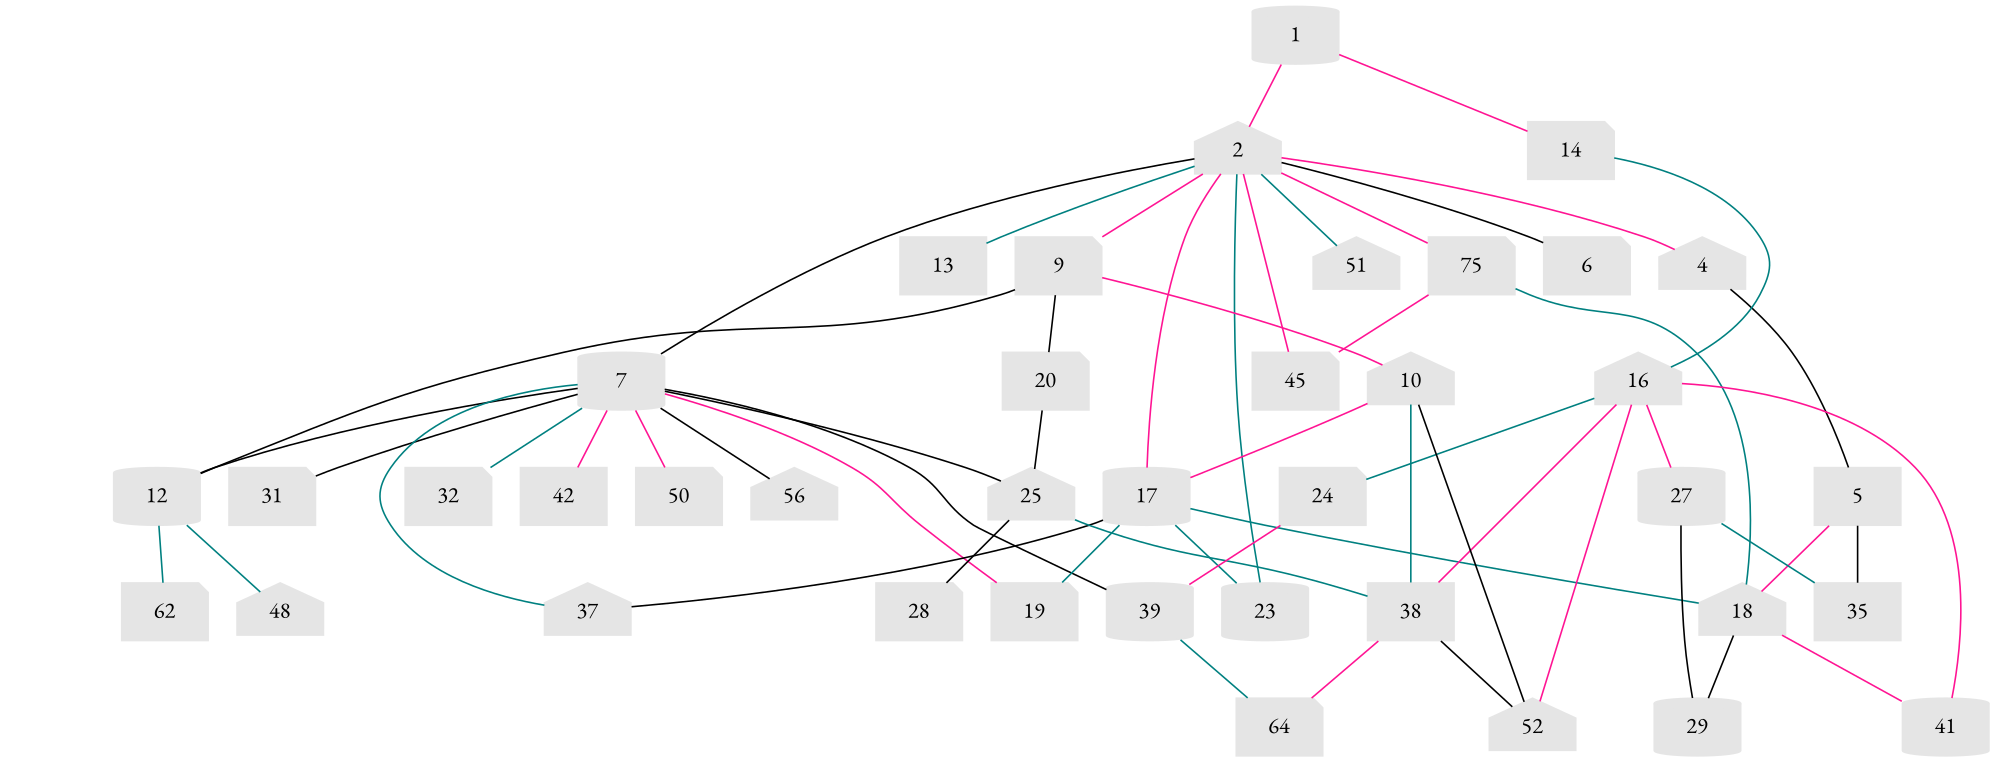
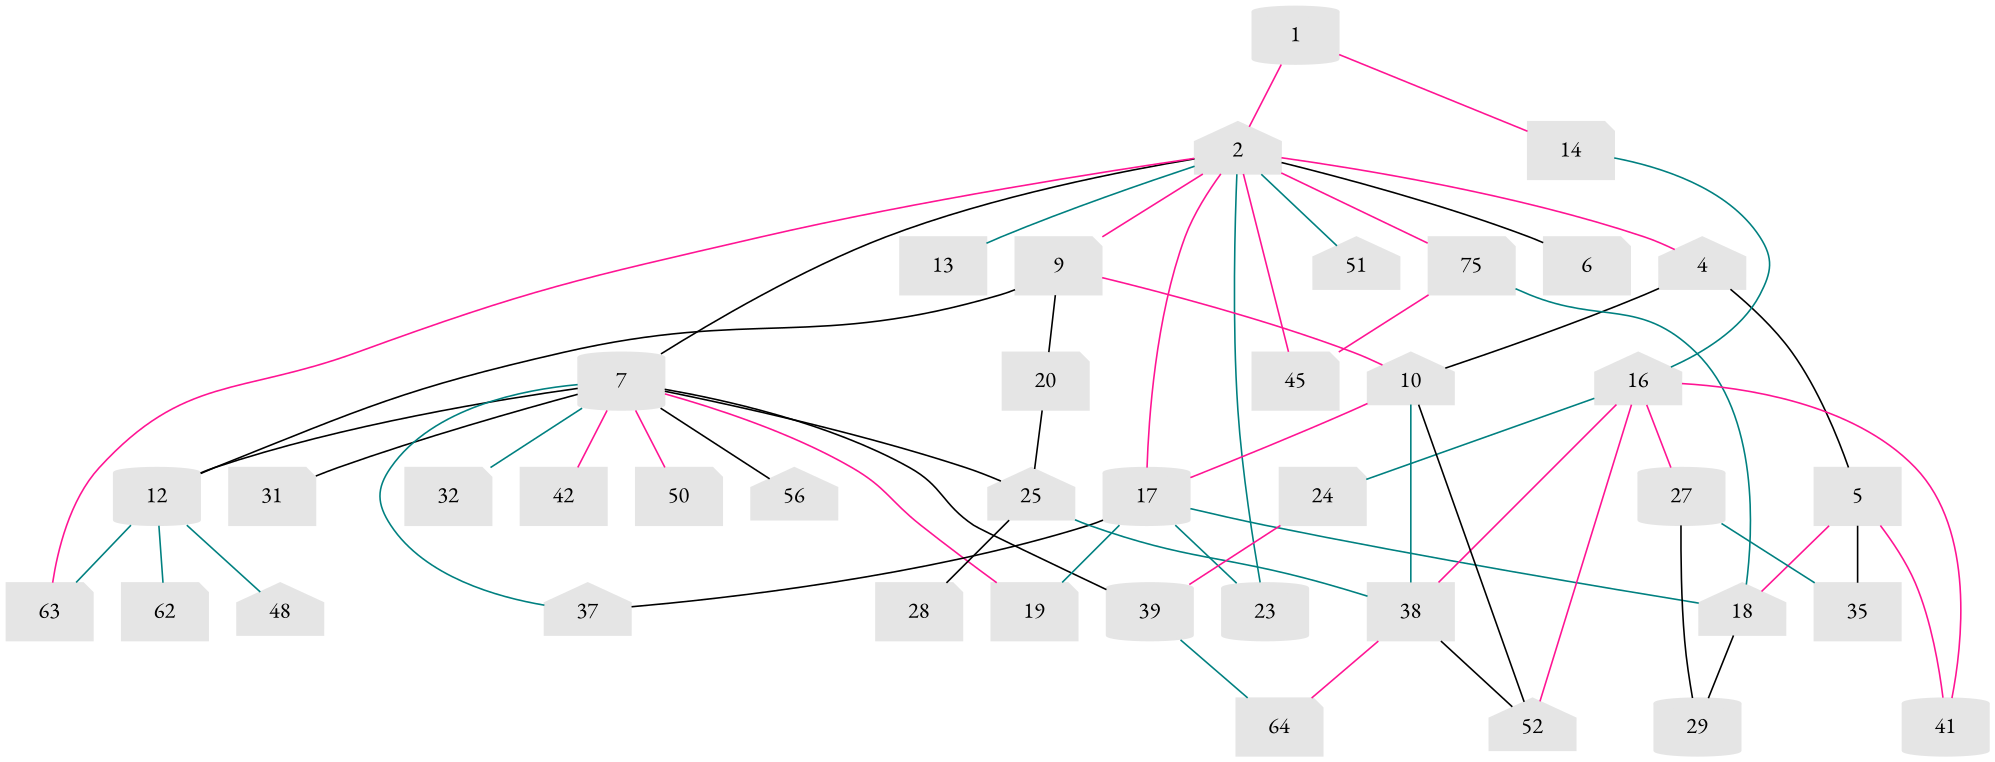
none -> (1553, 330)
none -> (50, 612)
(1842, 668) -> (1924, 607)
